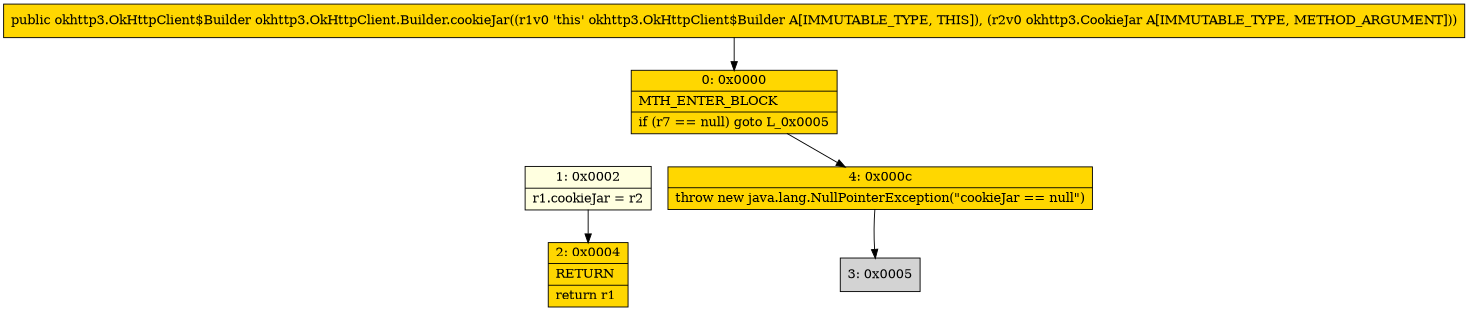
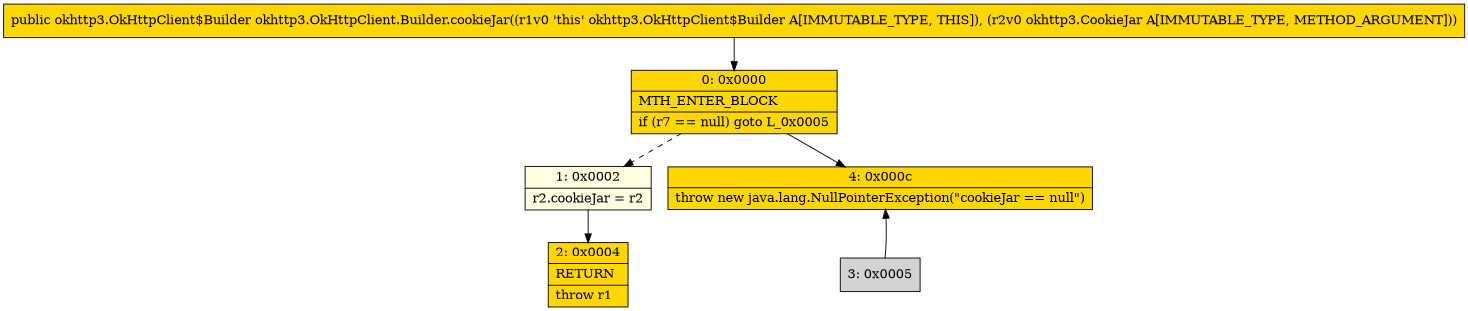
none -> (657, 148)
(588, 199) -> (588, 199)
(874, 229) -> (886, 239)
(586, 296) -> (584, 296)
